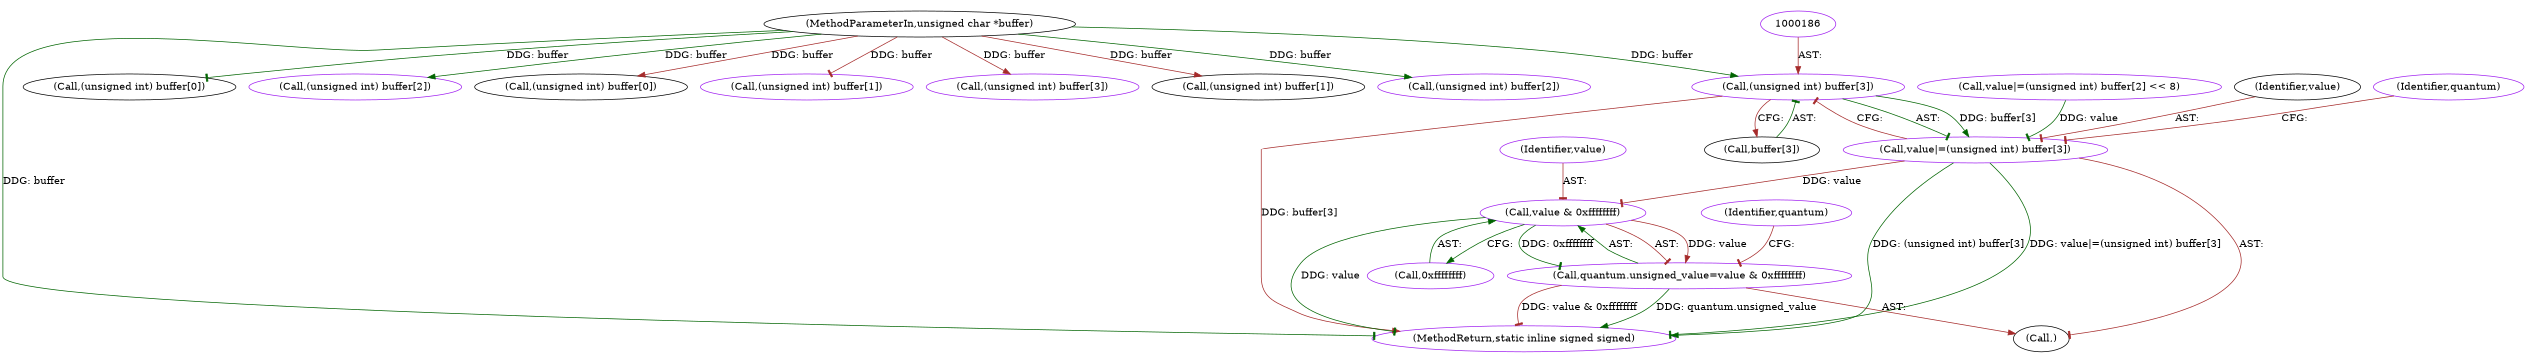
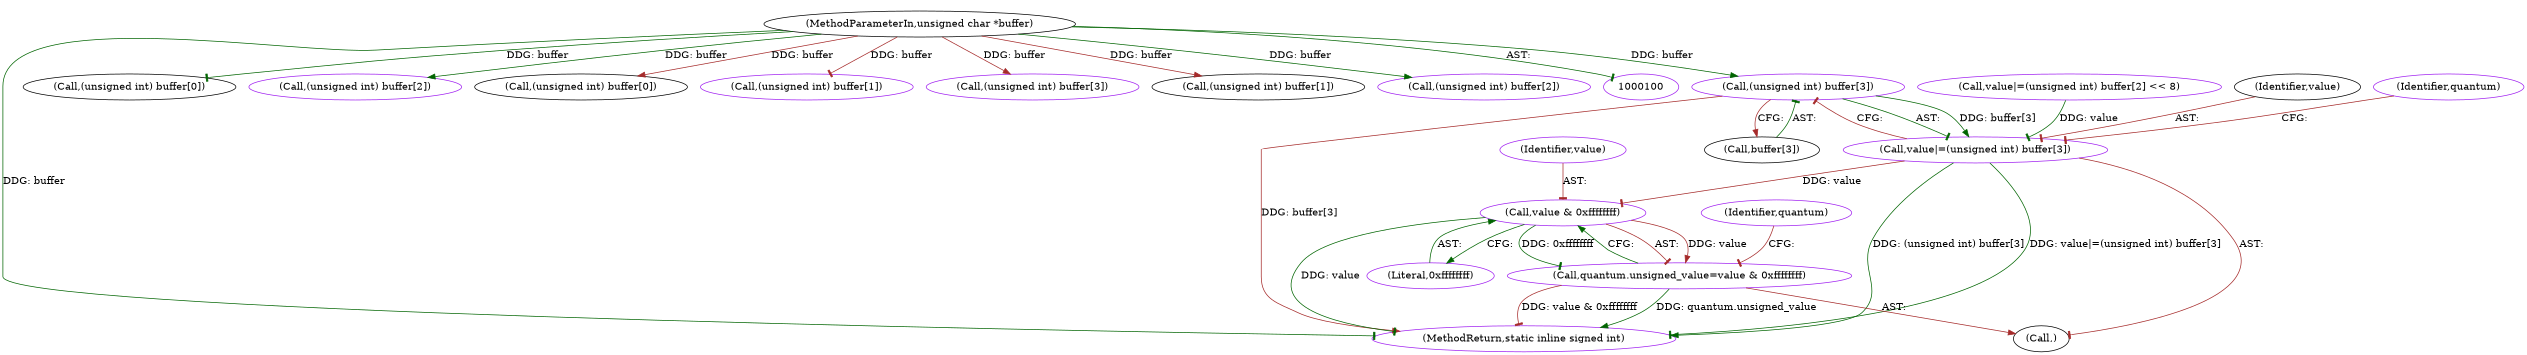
(1798, 24) -> none
none -> (1641, 87)
(1623, 244) -> (1623, 244)
(1431, 276) -> (1431, 276)
(1524, 339) -> (1524, 339)
